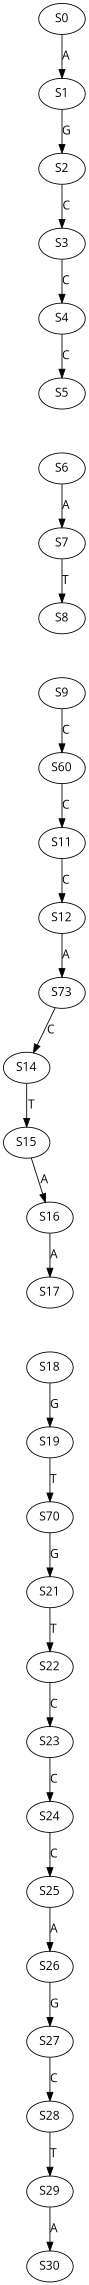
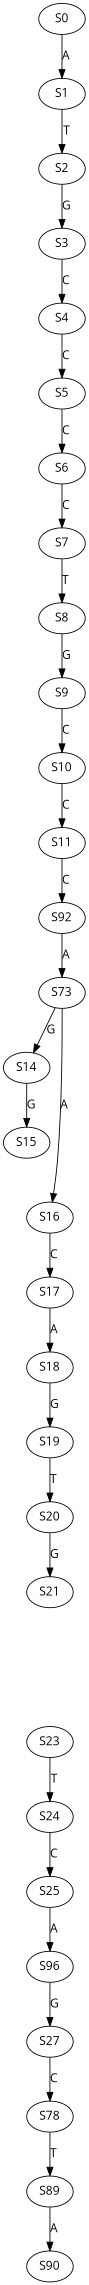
(67, 131) -> (67, 131)
(67, 206) -> (67, 206)
none -> (62, 427)
(66, 506) -> (66, 506)
none -> (62, 651)
(62, 768) -> (62, 768)
(62, 918) -> (62, 918)
(51, 1030) -> (51, 1030)
(31, 1105) -> (31, 1105)
(37, 1176) -> (61, 1101)
(54, 1255) -> (54, 1255)
none -> (50, 1326)
(50, 1517) -> (50, 1517)
(50, 1667) -> none
(54, 1779) -> (54, 1779)
(50, 1967) -> (50, 1967)
(50, 2117) -> (50, 2117)
(50, 2192) -> (50, 2192)
(50, 2266) -> (50, 2266)
